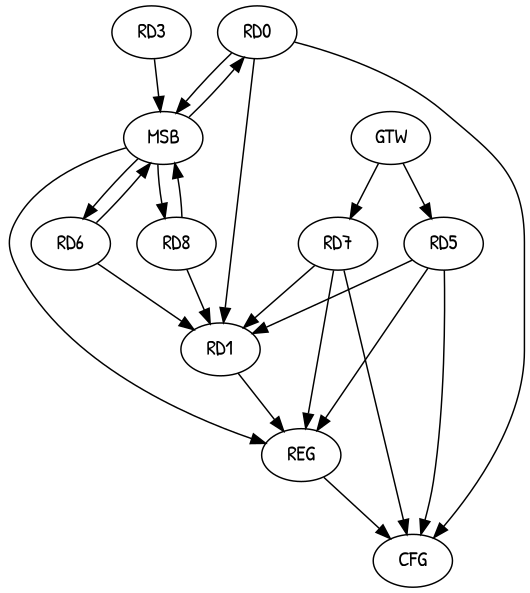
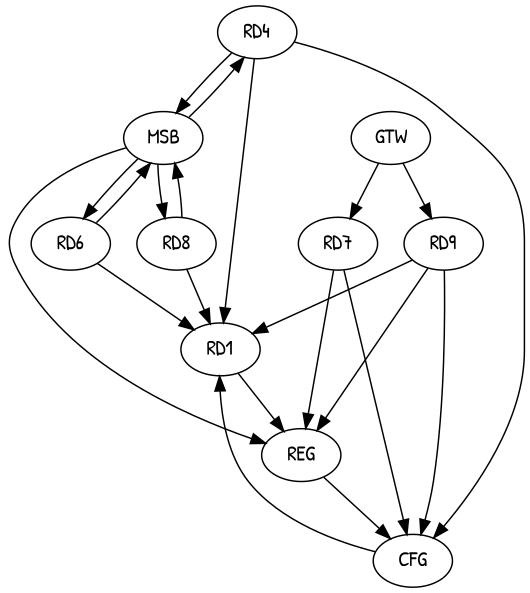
(152, 32) -> none
(257, 32) -> (257, 32)
(444, 244) -> (444, 244)
(285, 292) -> (266, 500)
